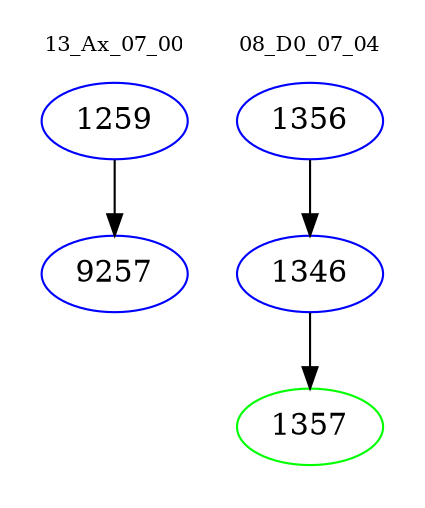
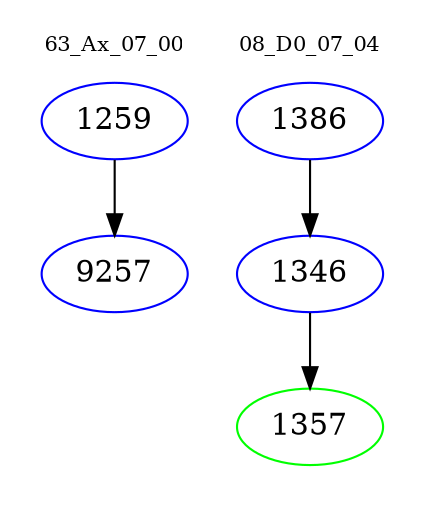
(115, 46) -> (115, 46)
(310, 121) -> (310, 121)
